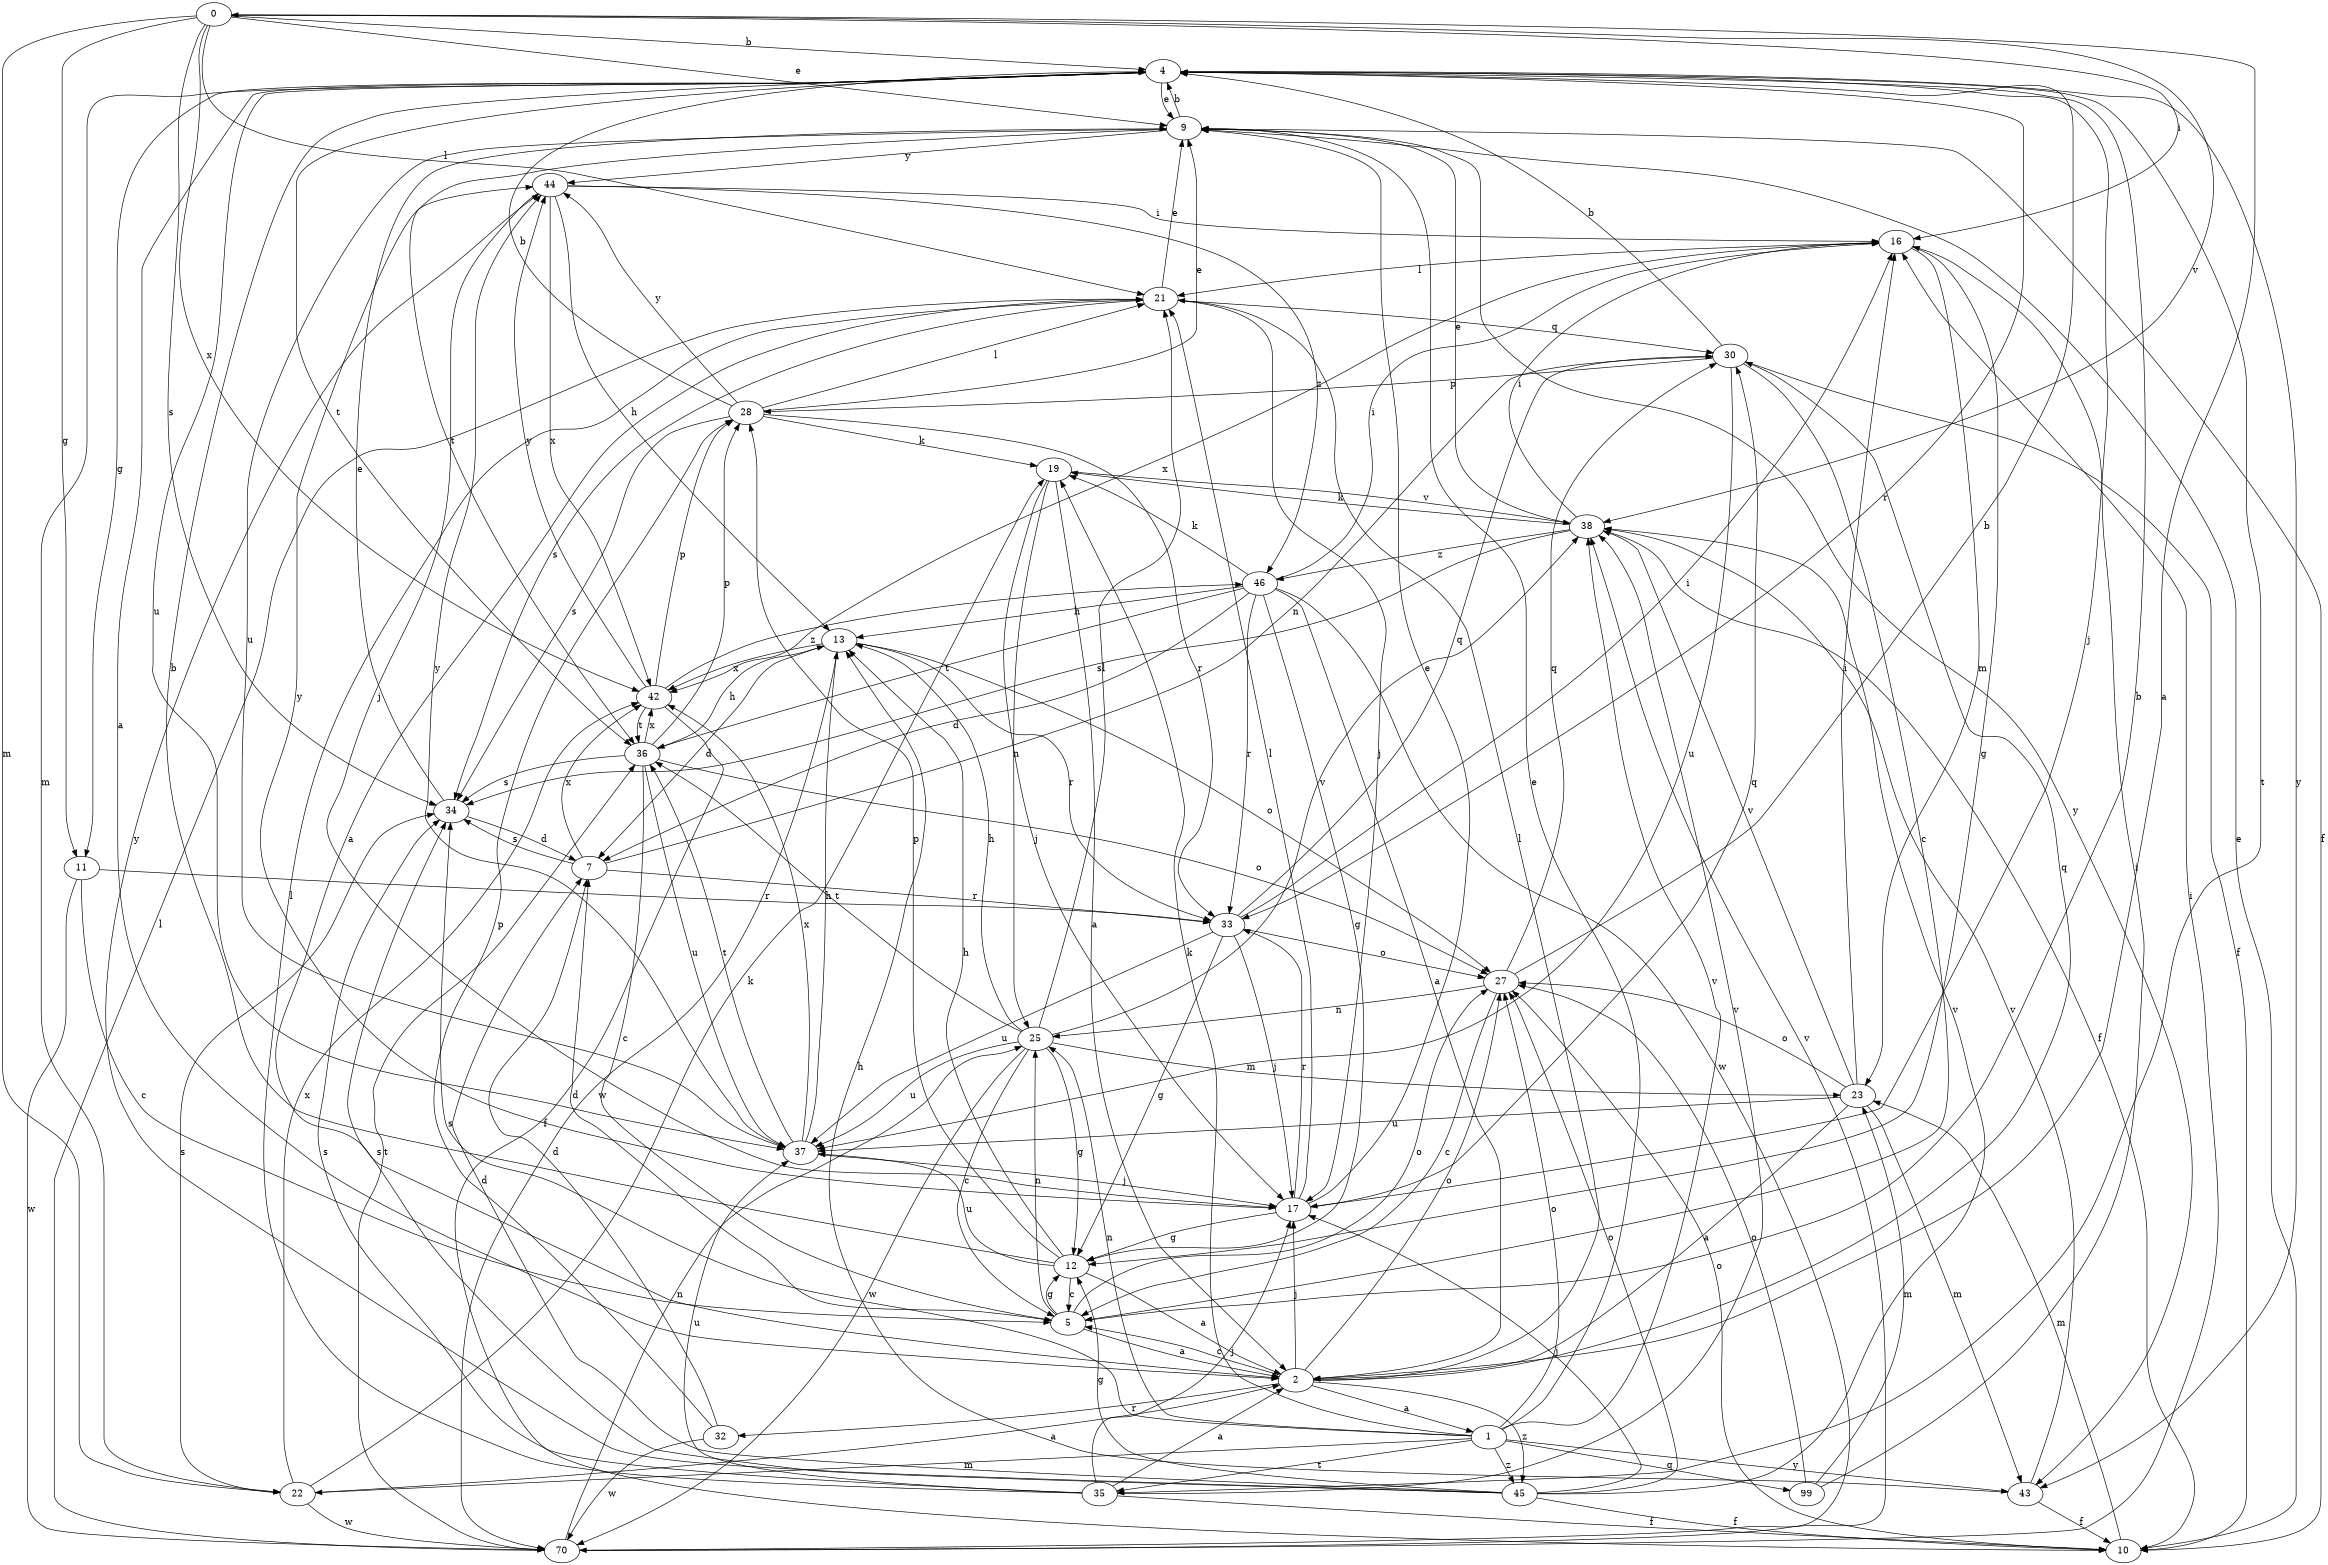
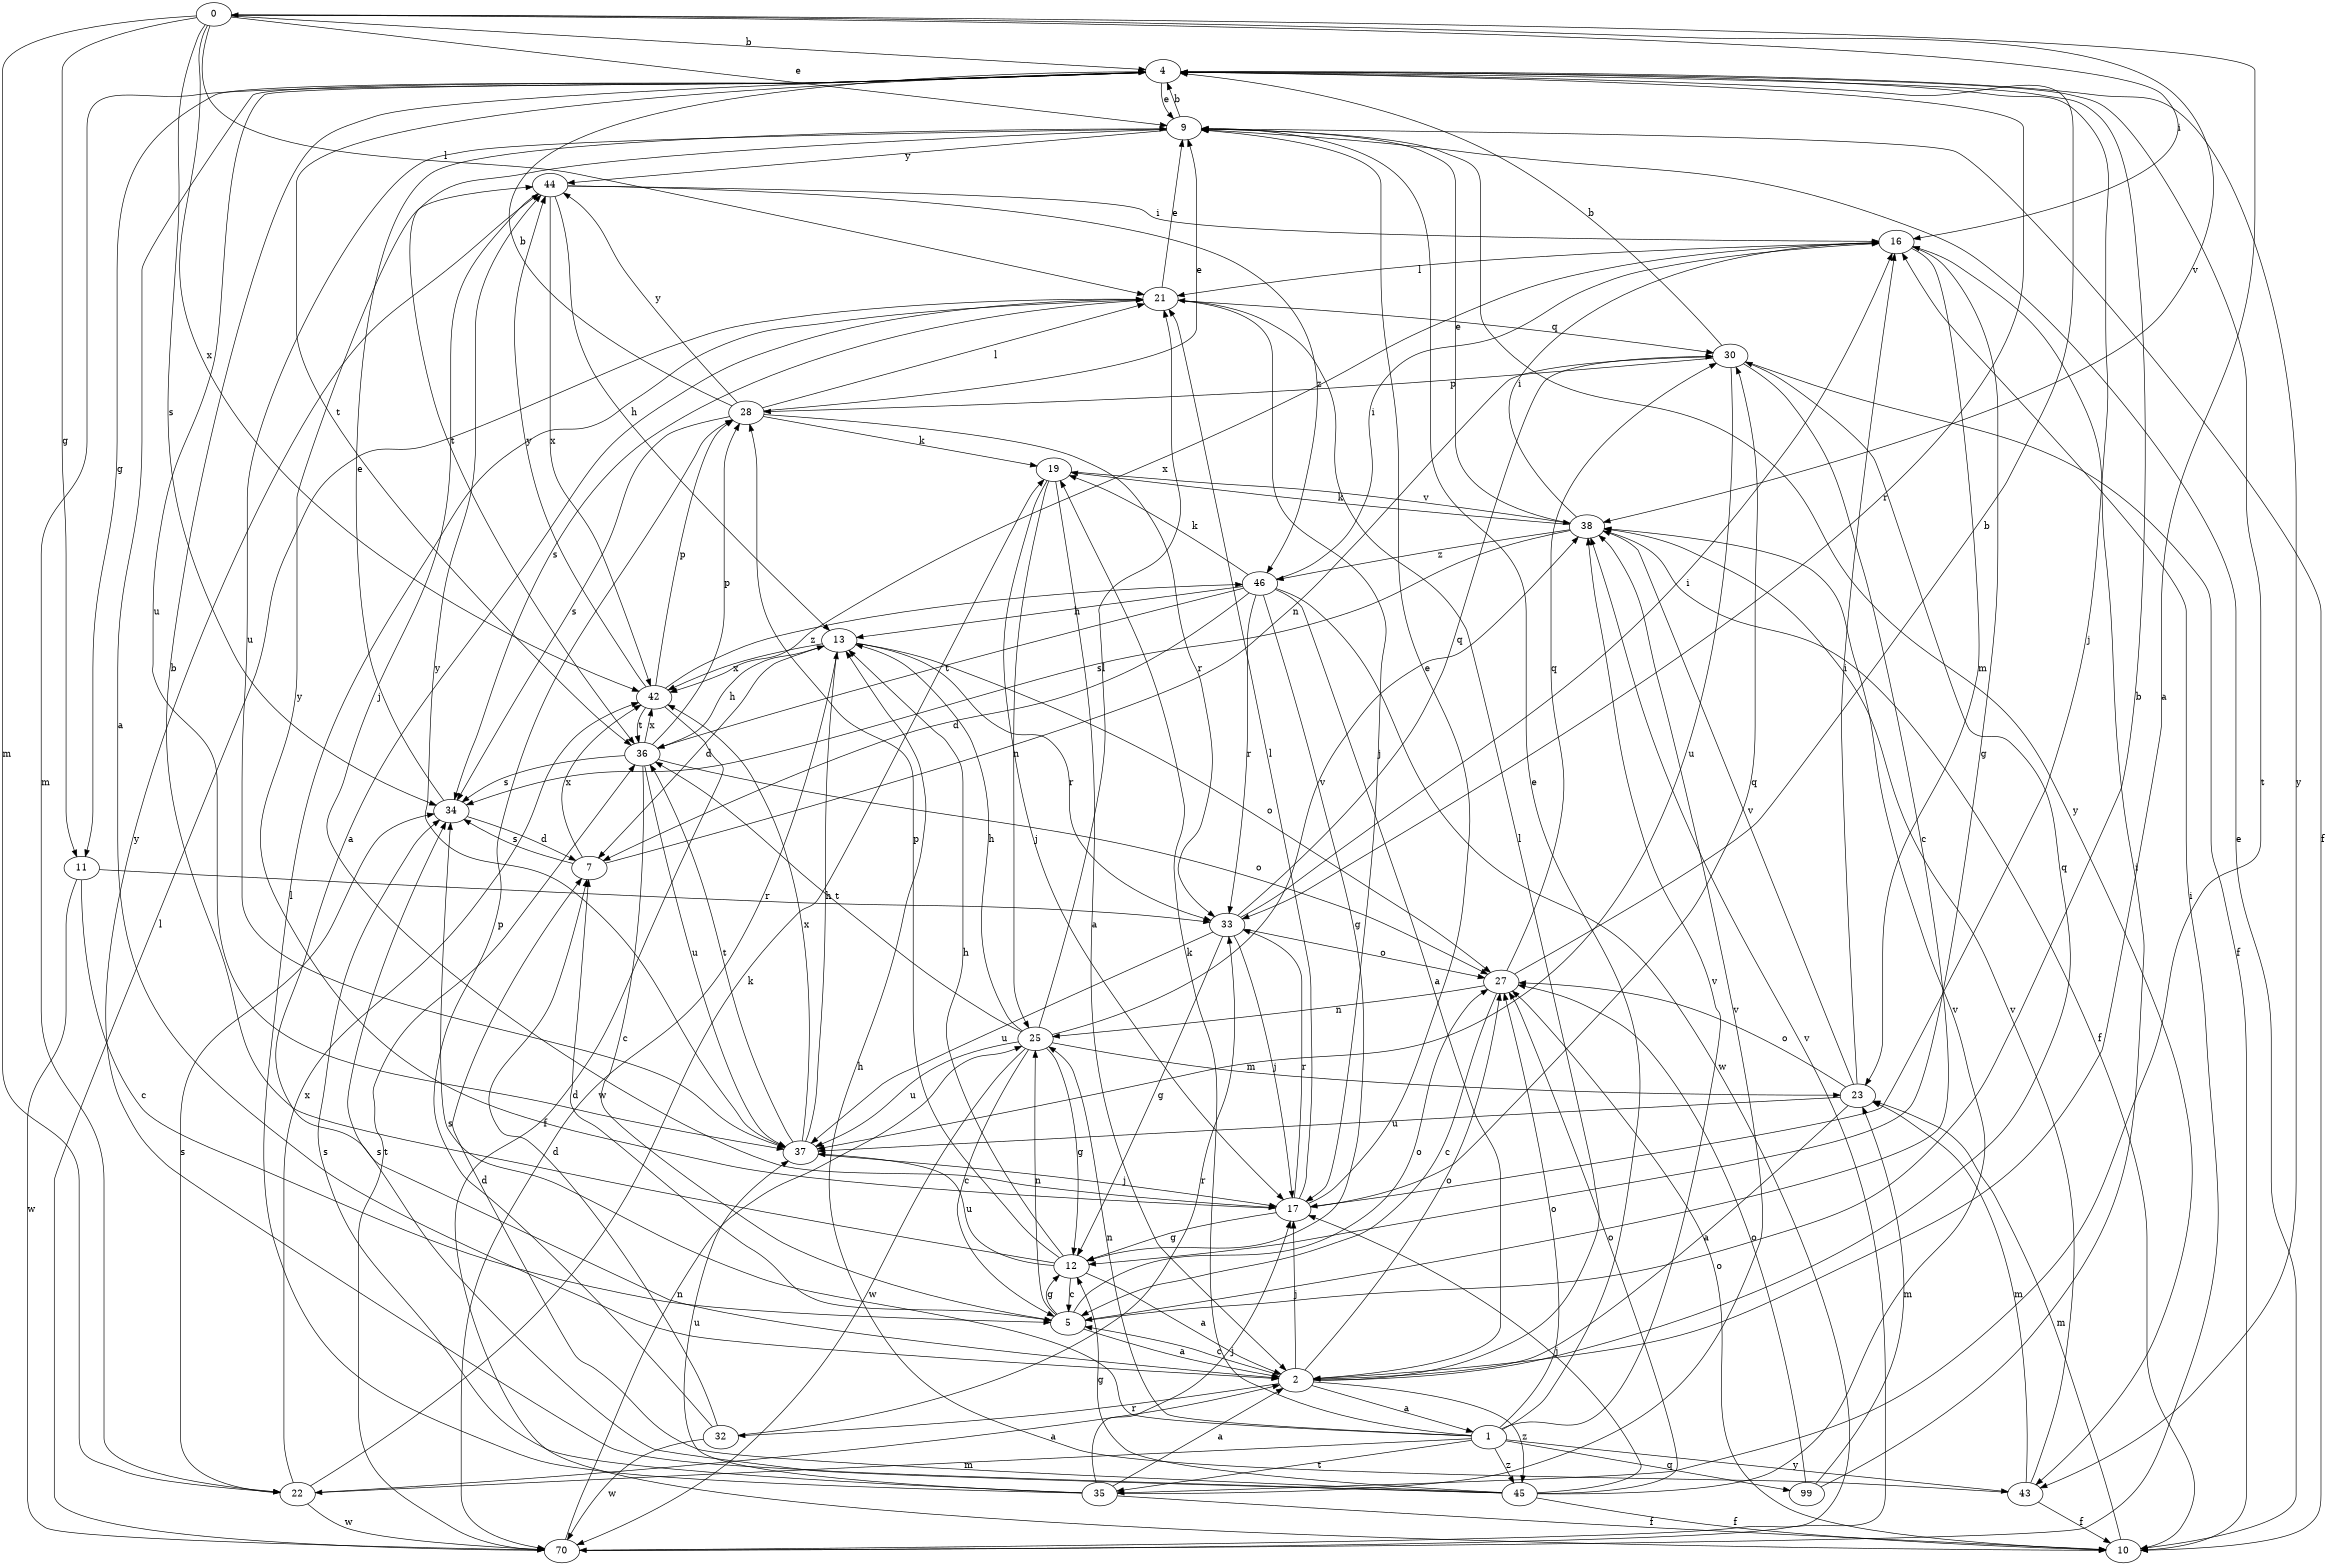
(890, 893) -> (1136, 1304)
(1949, 1288) -> (2007, 1268)
